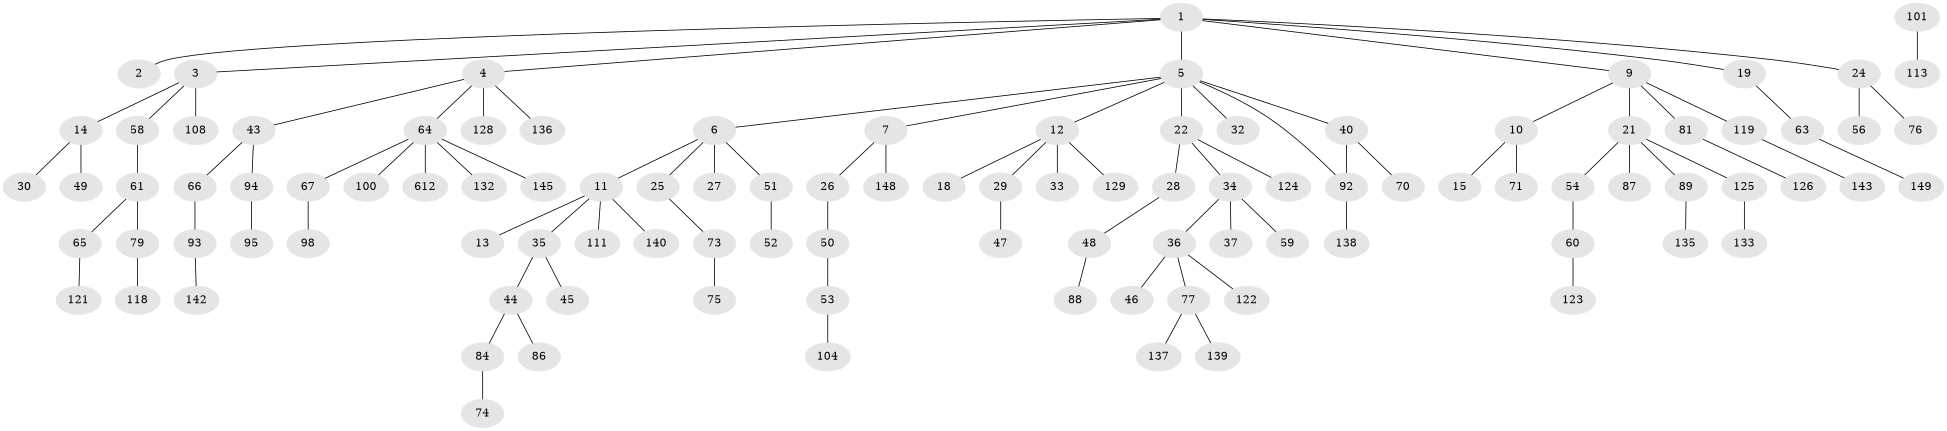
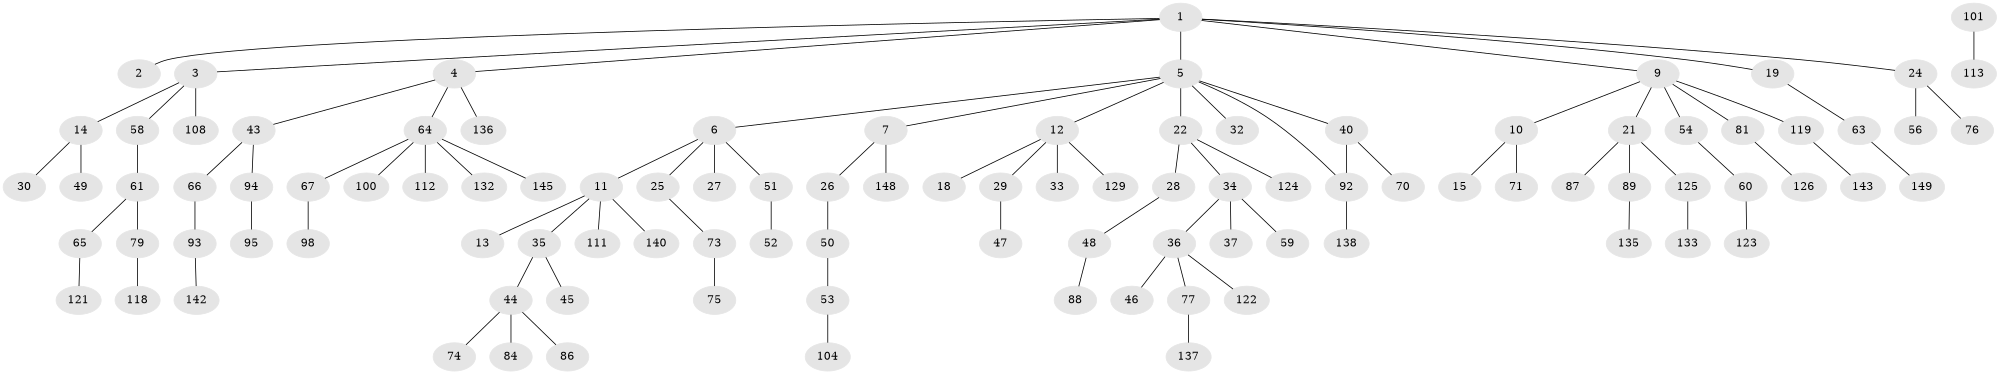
(483, 130) -> none
(1601, 159) -> (1672, 102)
(425, 187) -> (425, 187)
(1218, 357) -> none
(483, 385) -> (483, 329)
